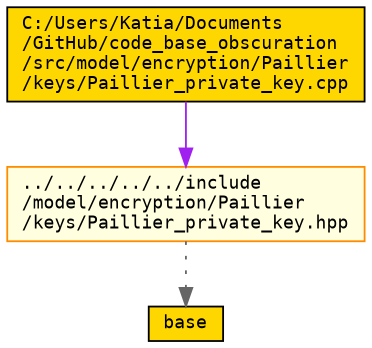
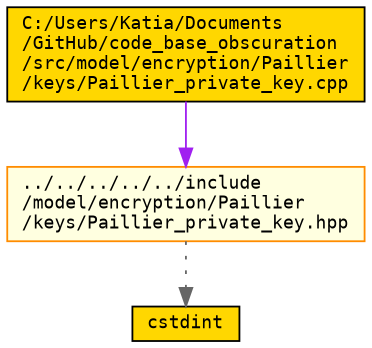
(186, 324) -> (186, 324)
